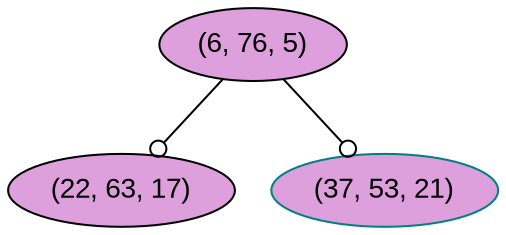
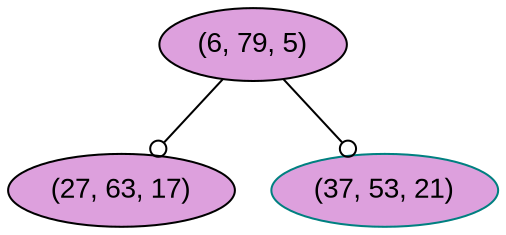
(253, 45) -> (253, 45)
(122, 190) -> (122, 190)
